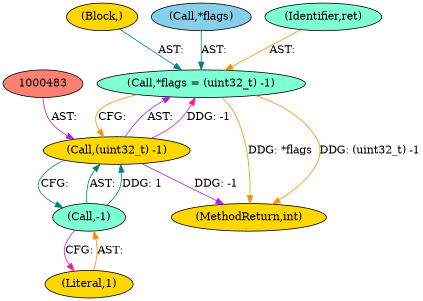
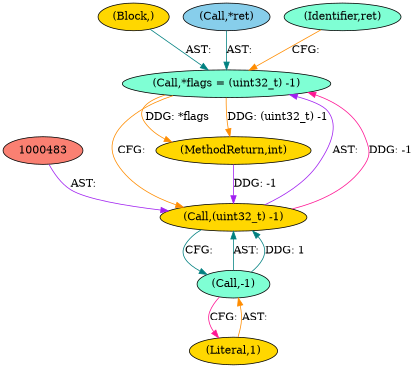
(201, 17) -> (227, 17)
(284, 50) -> (308, 50)
(179, 182) -> (233, 180)
